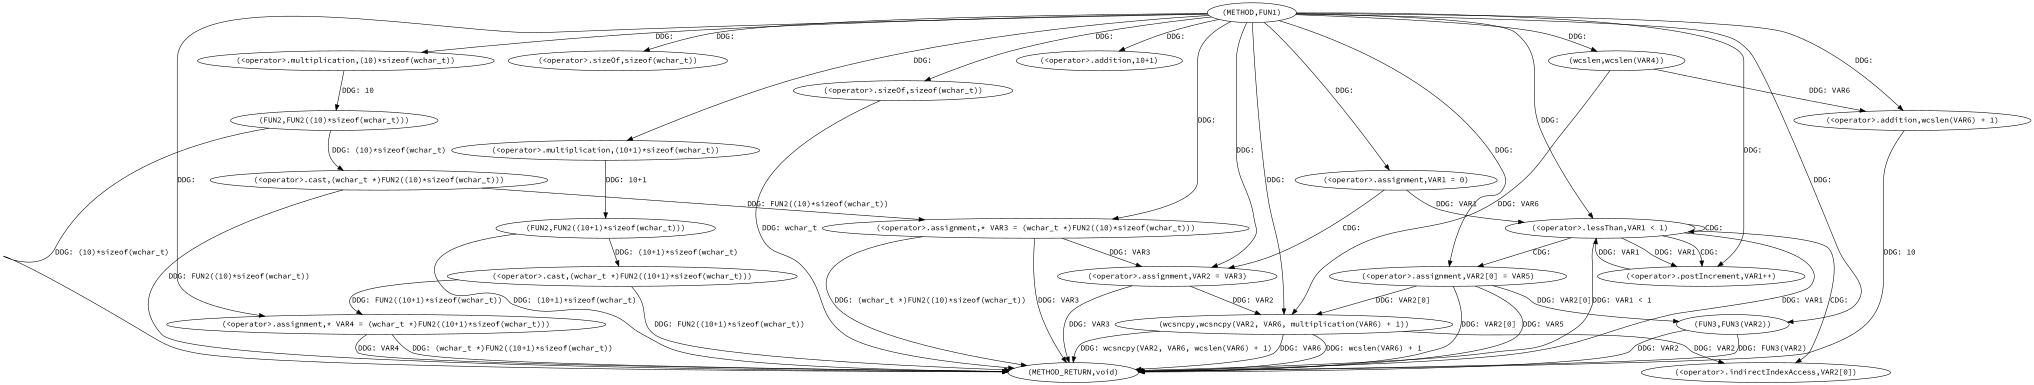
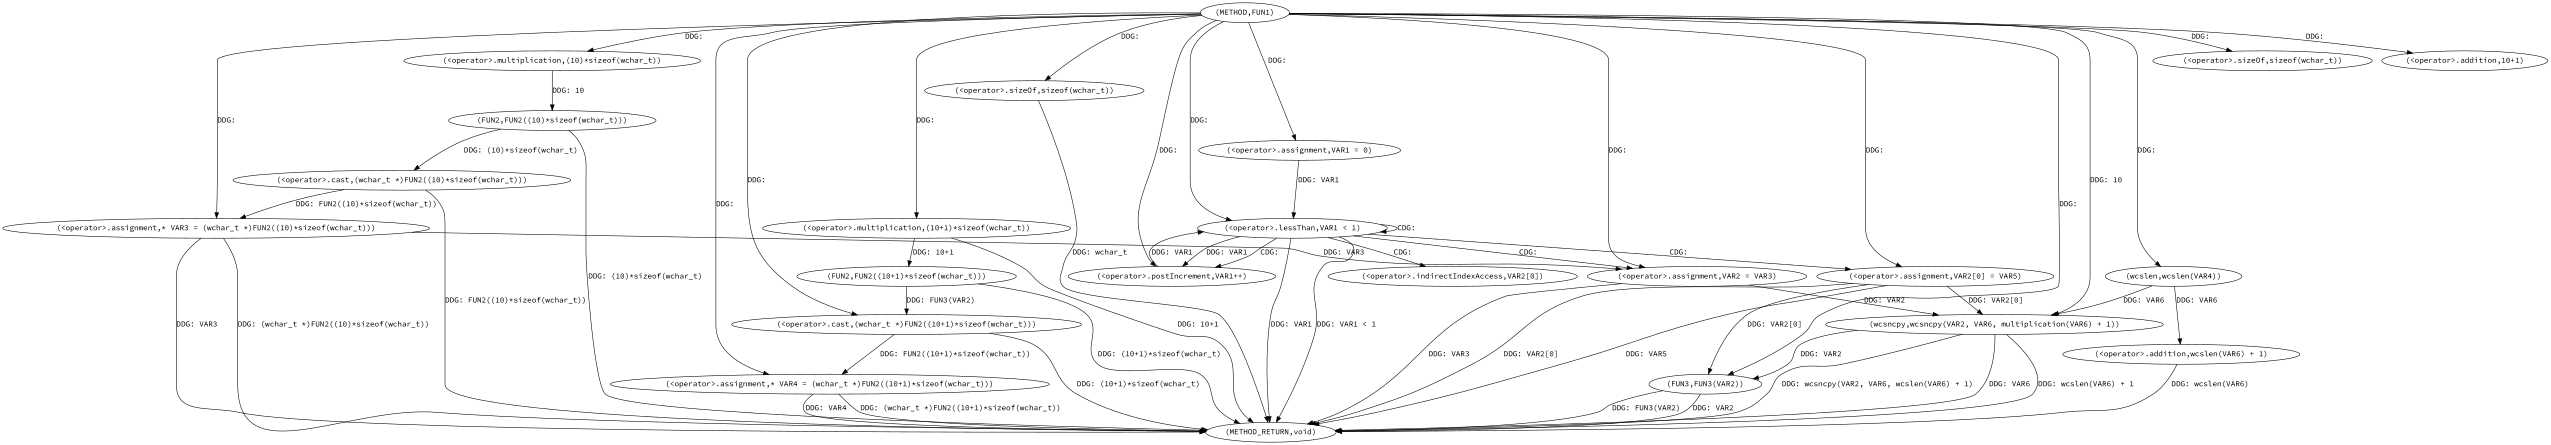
(1610, 19) -> (816, 31)
(1278, 180) -> (2106, 180)
(1313, 236) -> (1490, 252)
(677, 252) -> (941, 300)
(1900, 252) -> (2210, 384)
none -> (1121, 315)
(730, 324) -> (1139, 384)
(1555, 335) -> (1802, 344)
